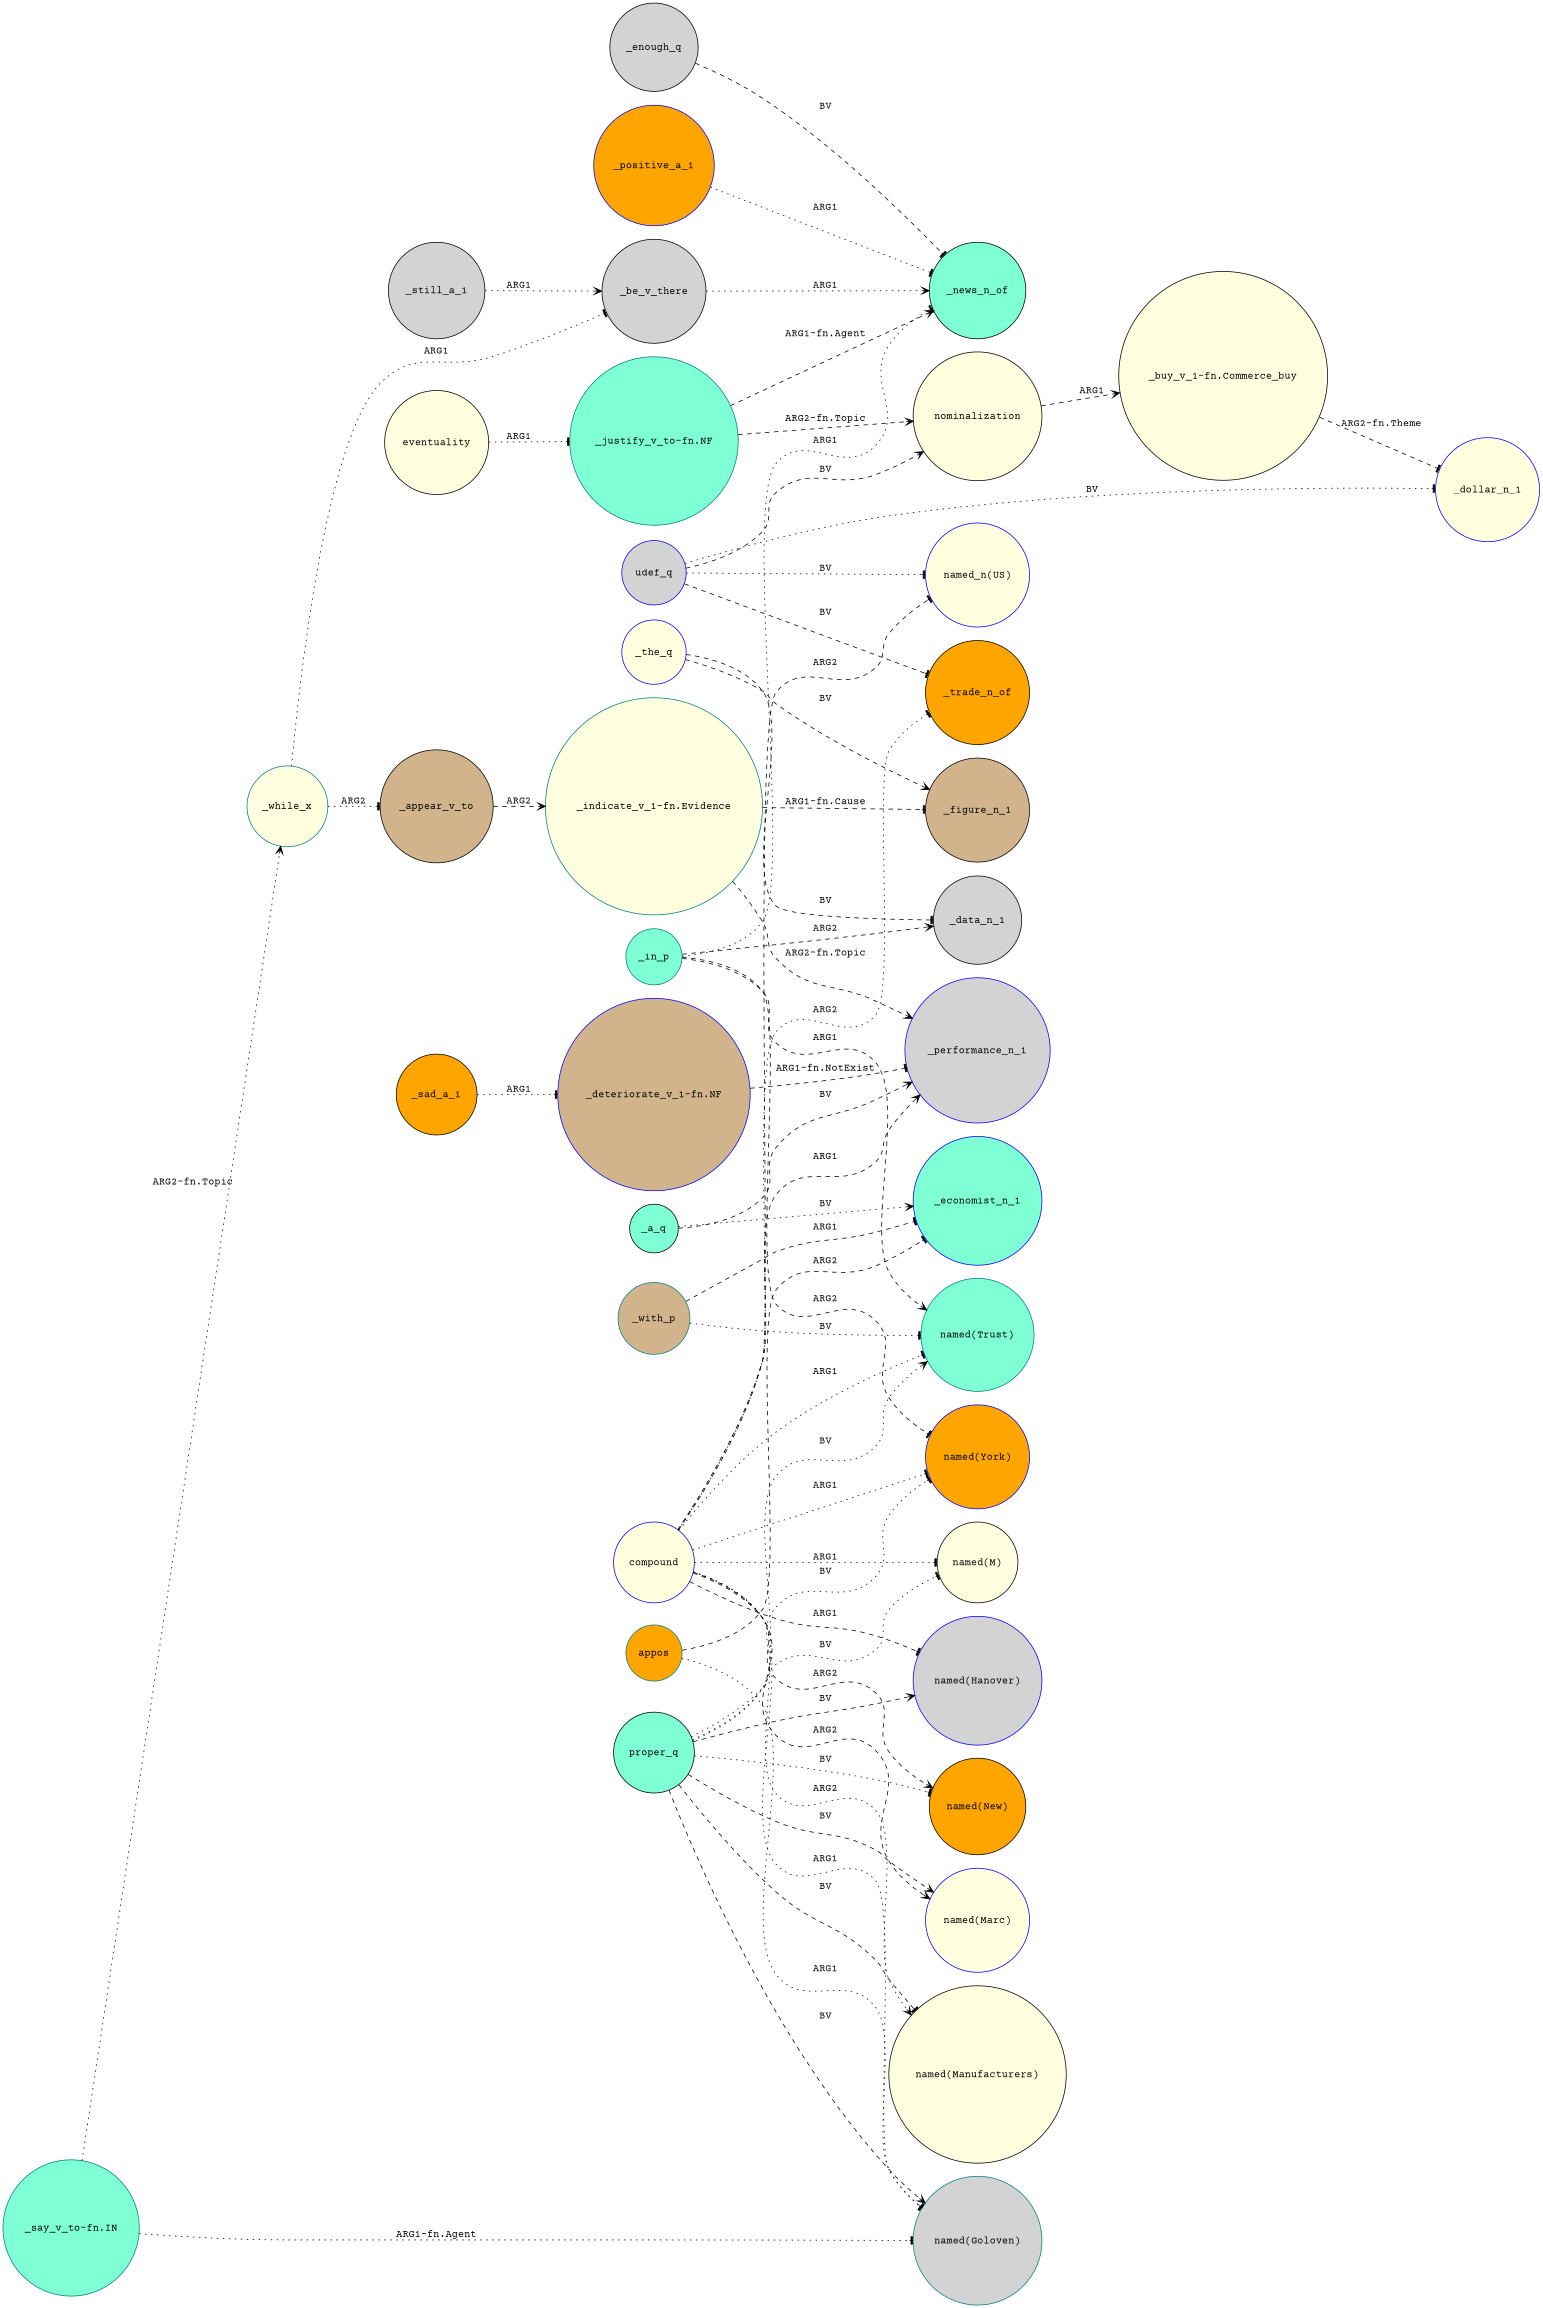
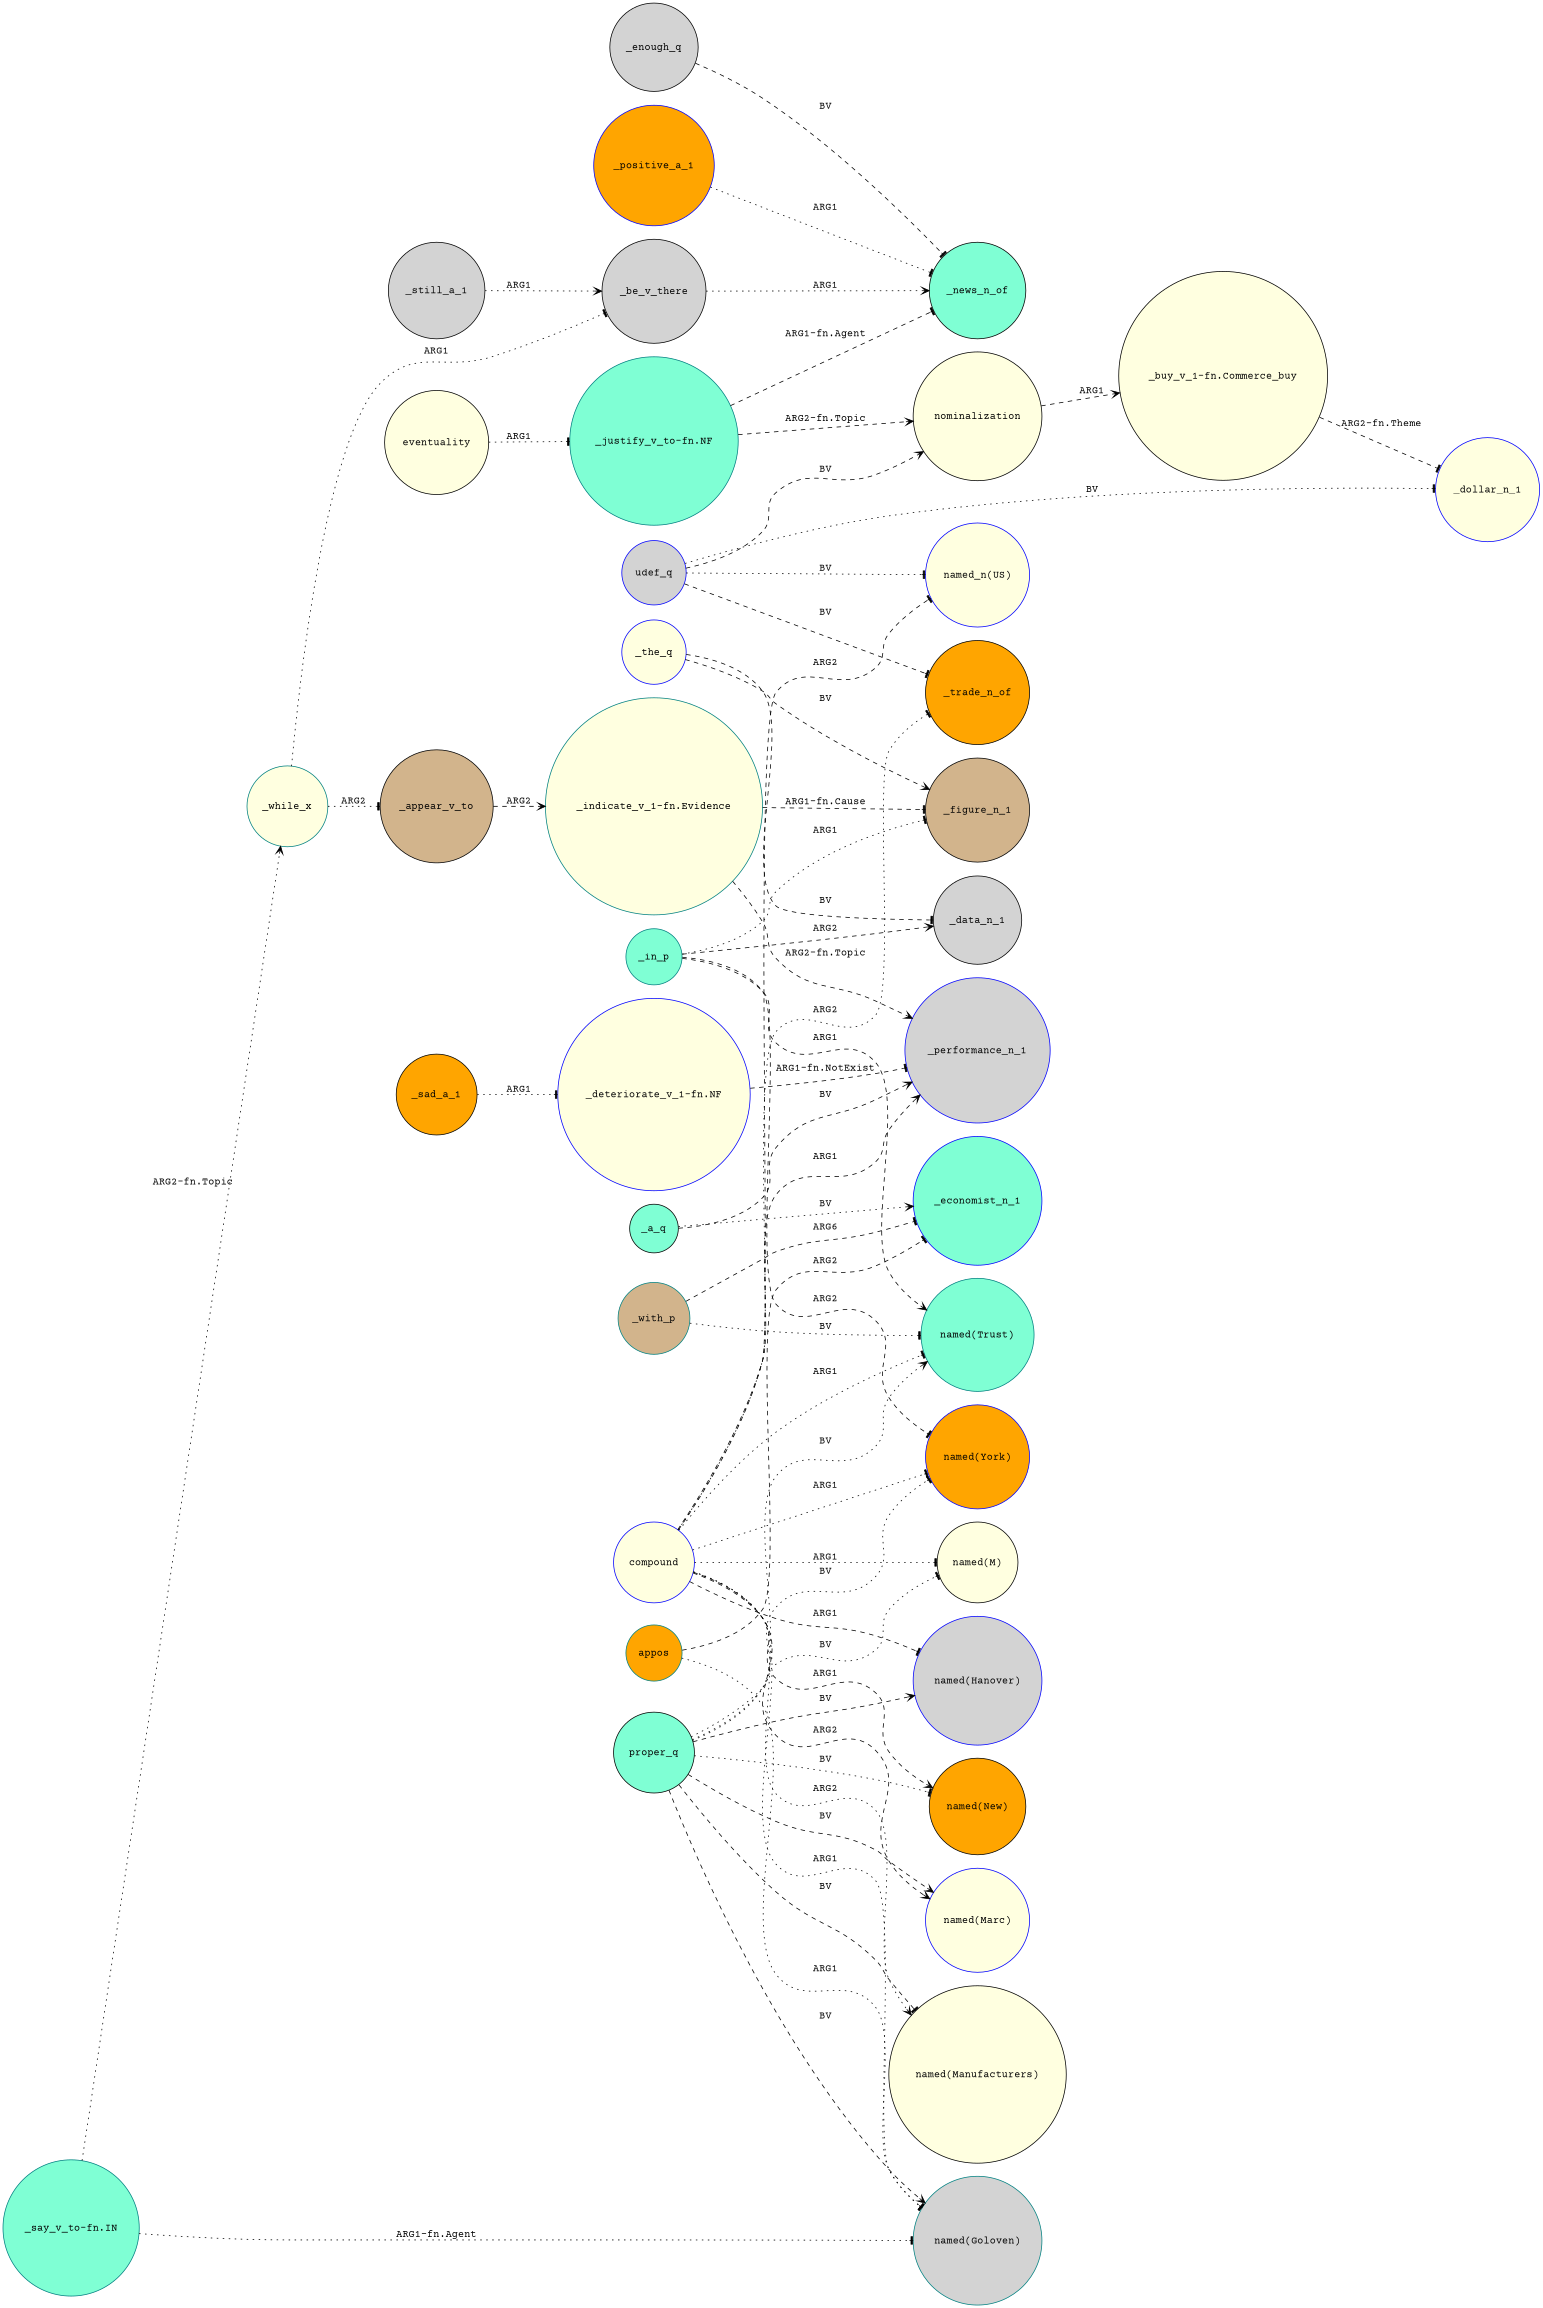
(830, 359) -> (830, 359)
(765, 604) -> (792, 878)
(654, 1095) -> (654, 1095)
(826, 1227) -> (826, 1227)
(826, 1673) -> (826, 1673)
